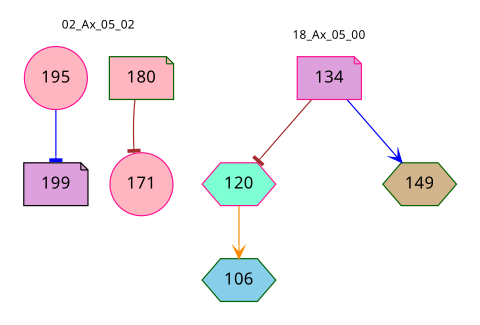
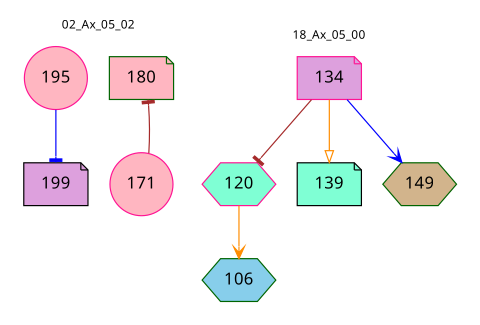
(134, 123) -> (149, 129)
none -> (329, 184)
